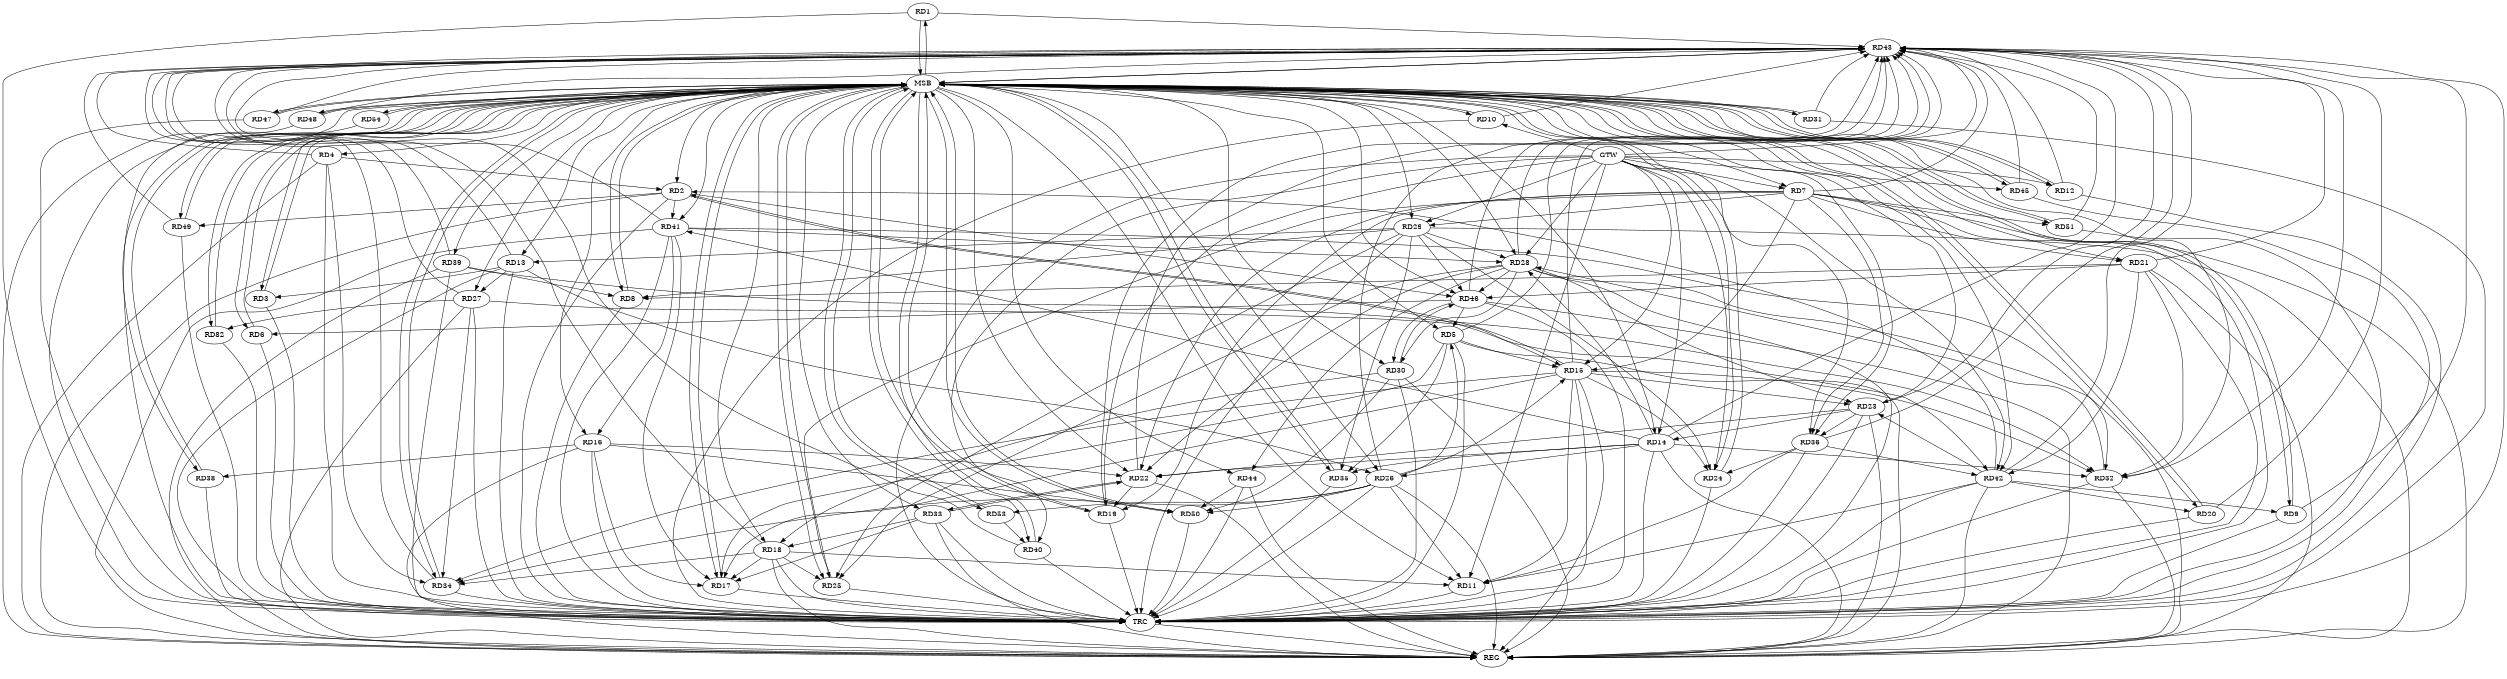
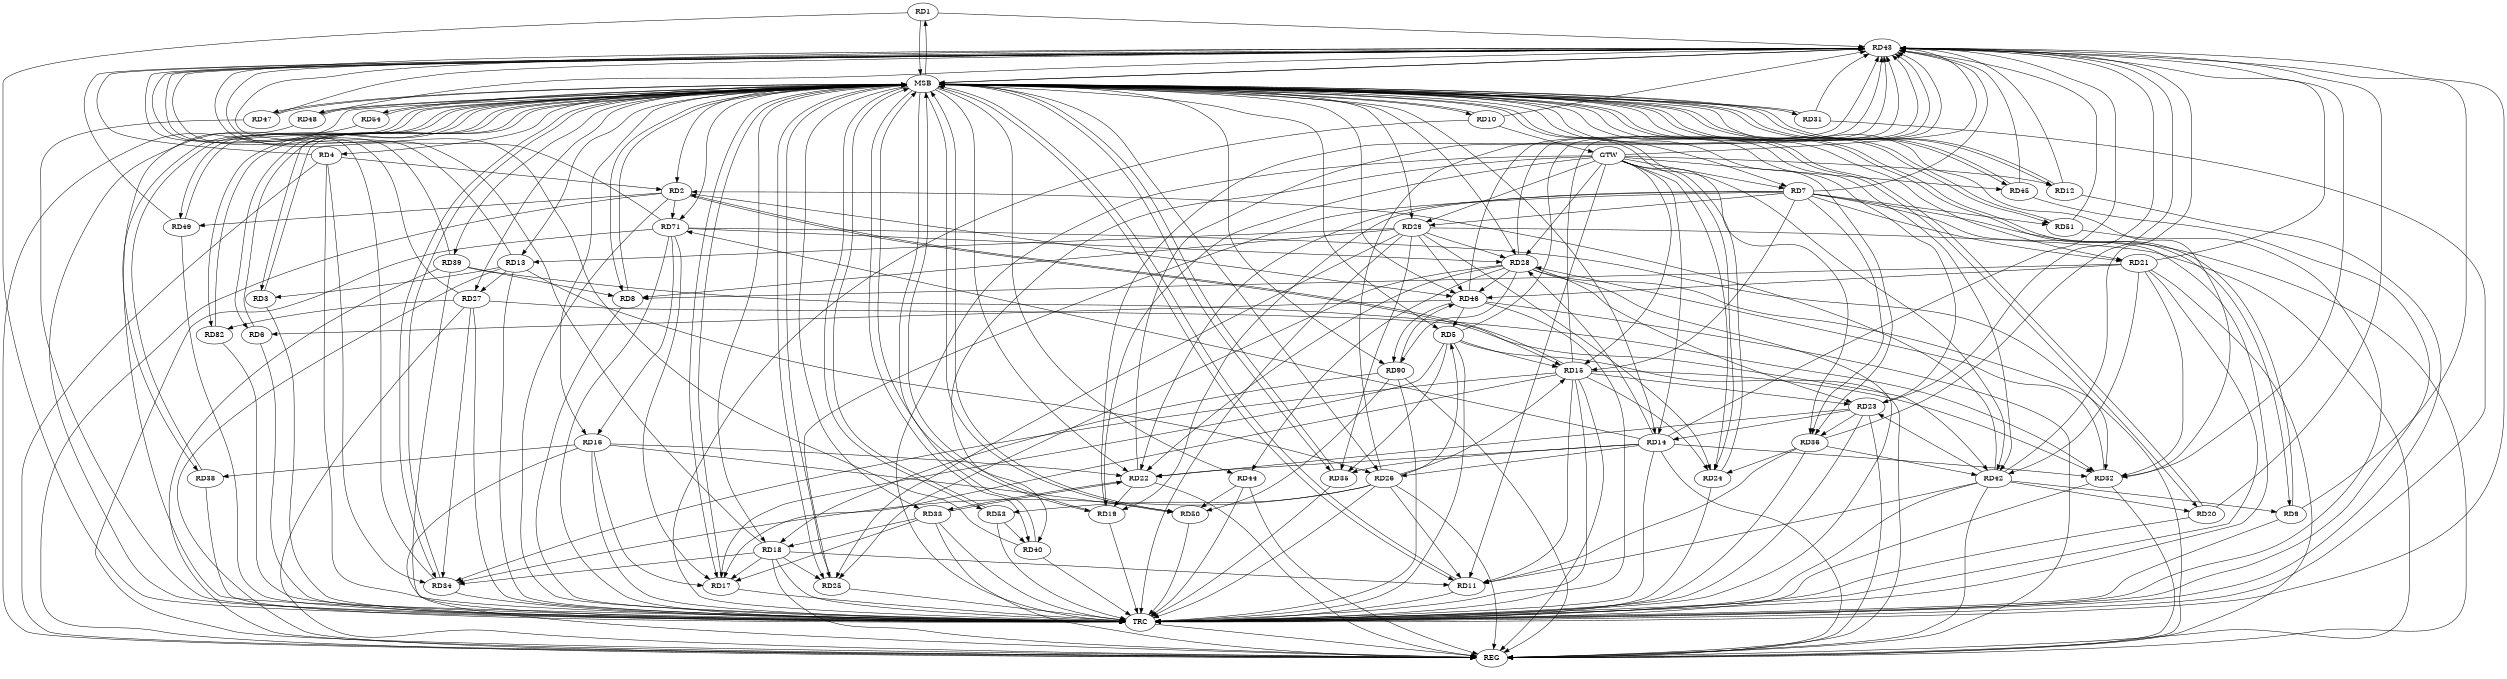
(1548, 138) -> (1544, 139)
(671, 227) -> (671, 227)
none -> (1205, 349)
(1396, 371) -> (1396, 371)
(1284, 503) -> none
none -> (1044, 588)
